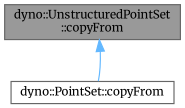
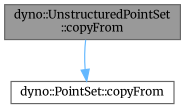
(100, 66) -> (85, 55)
